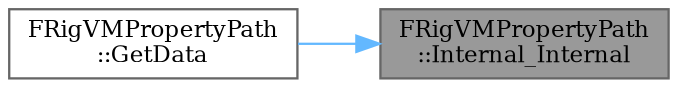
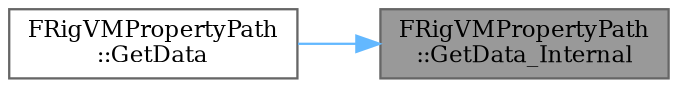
(525, 44) -> (525, 44)
